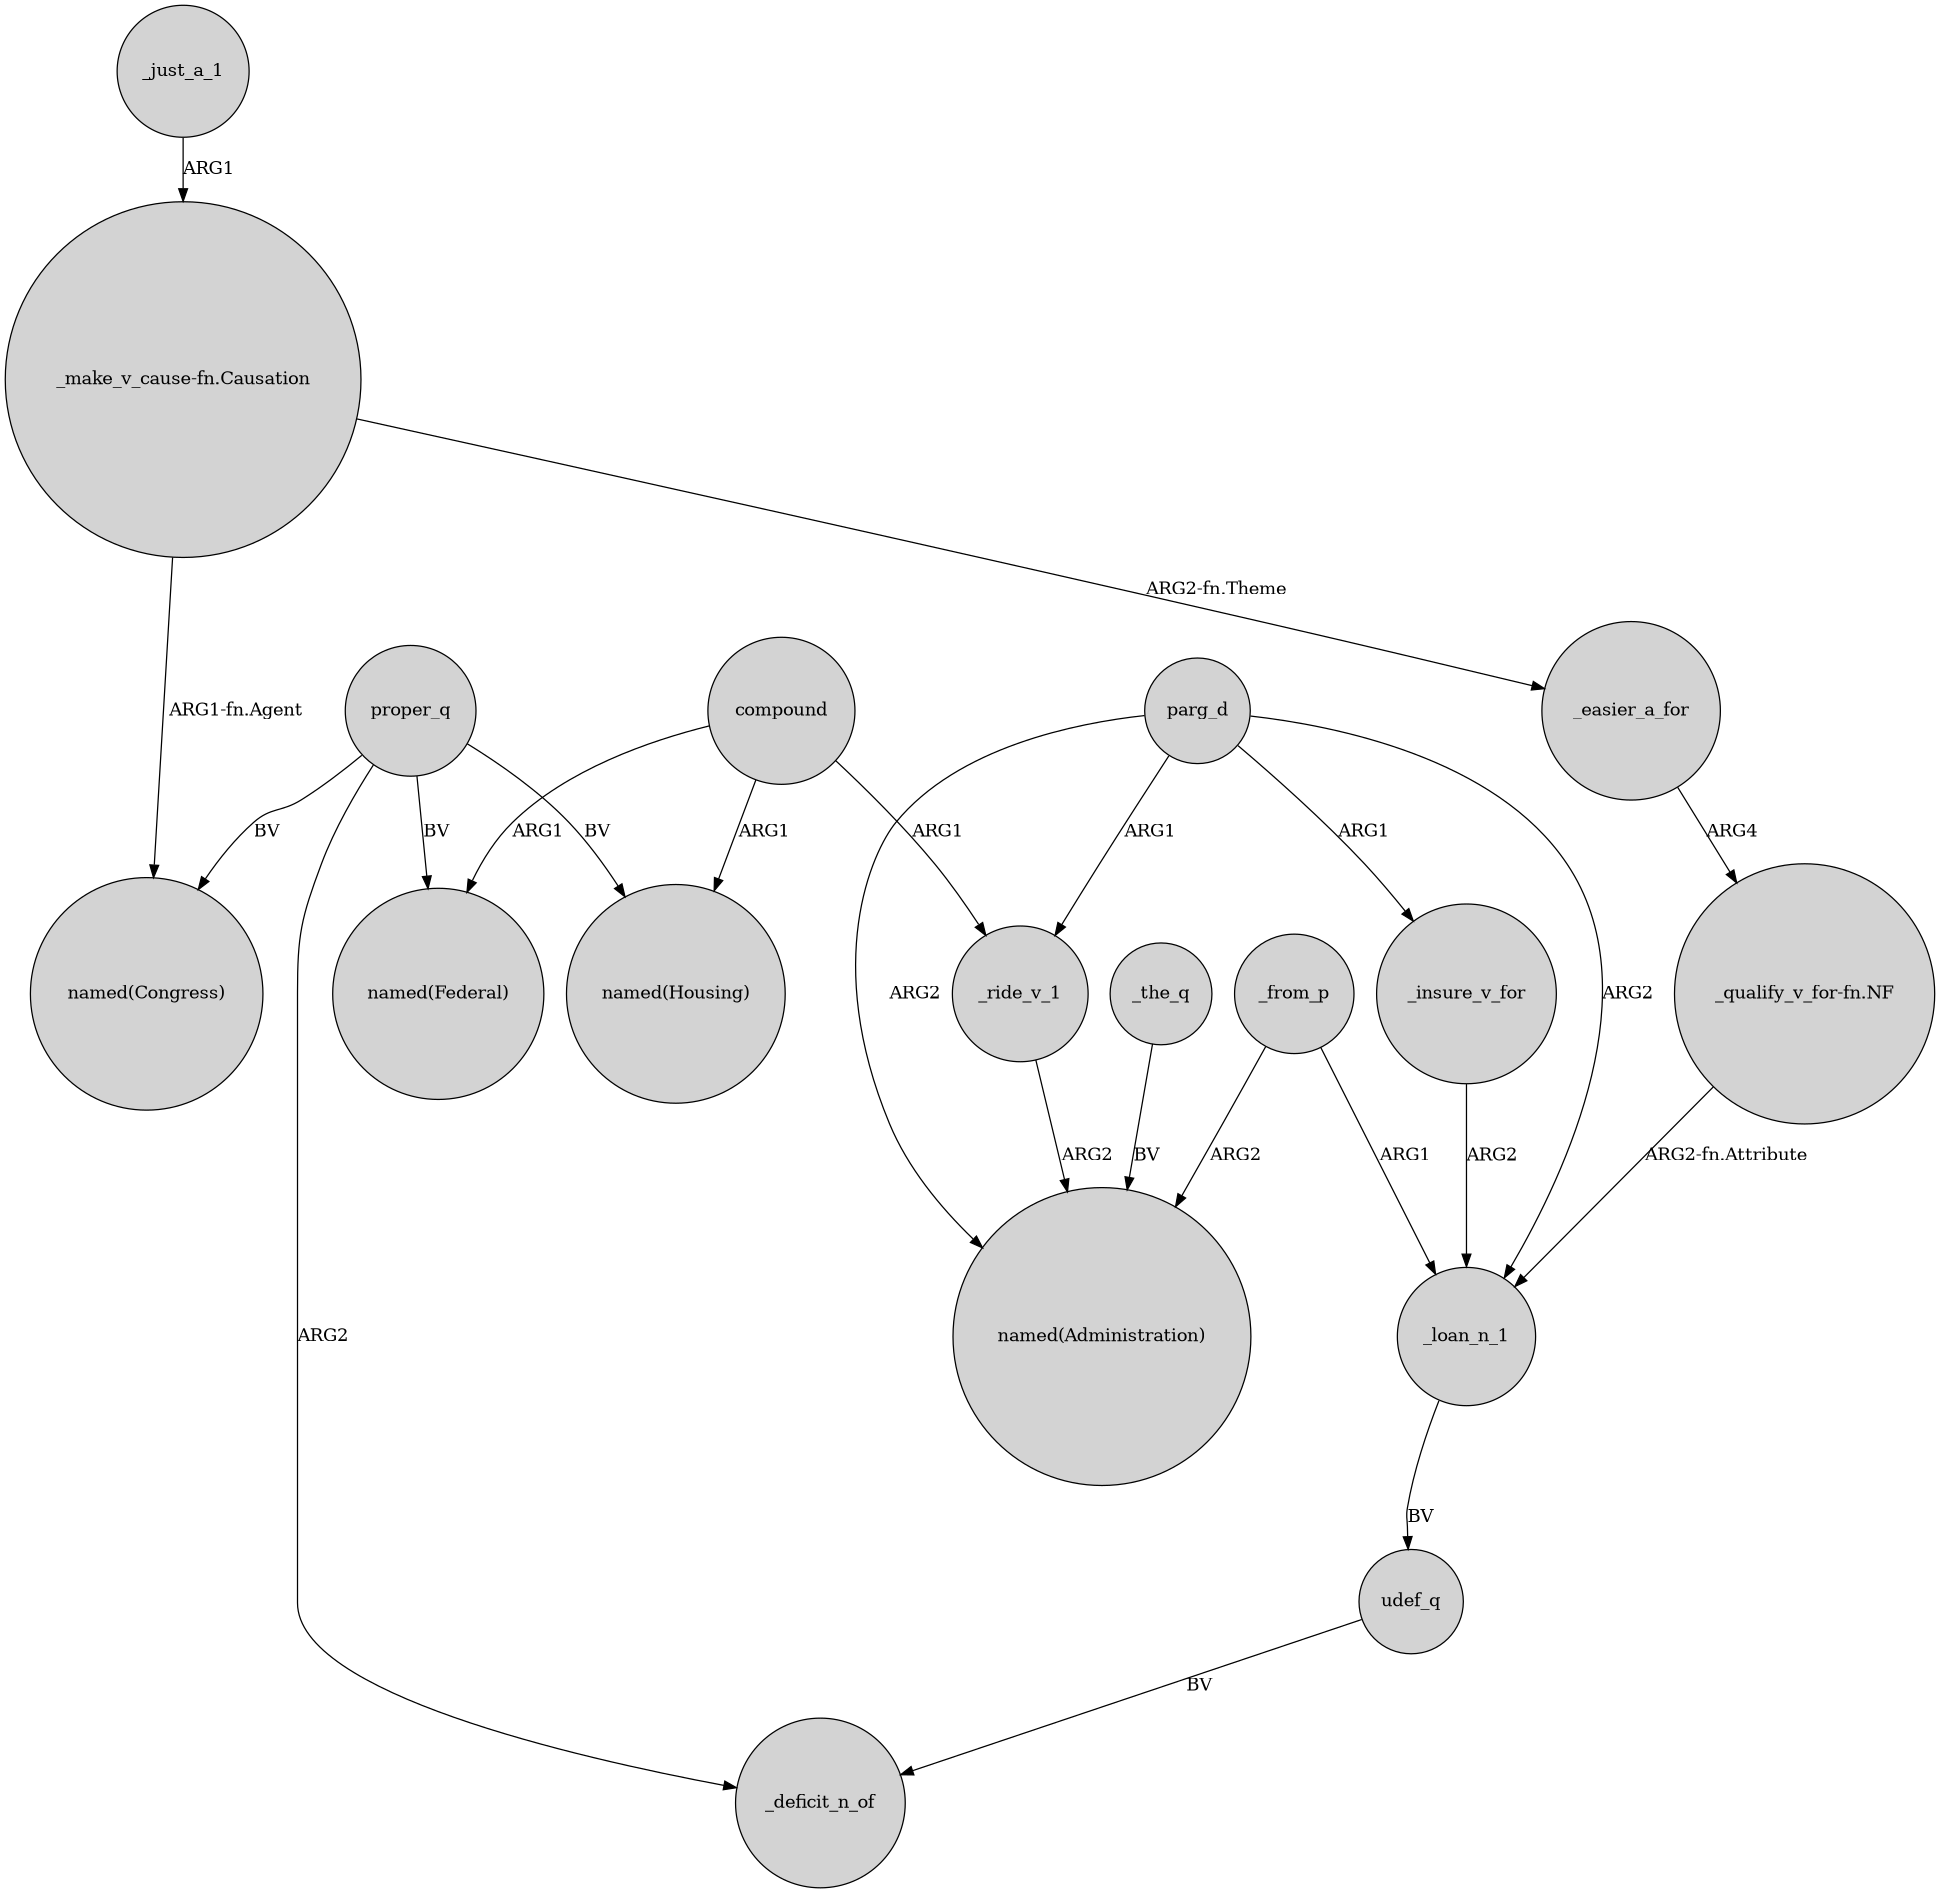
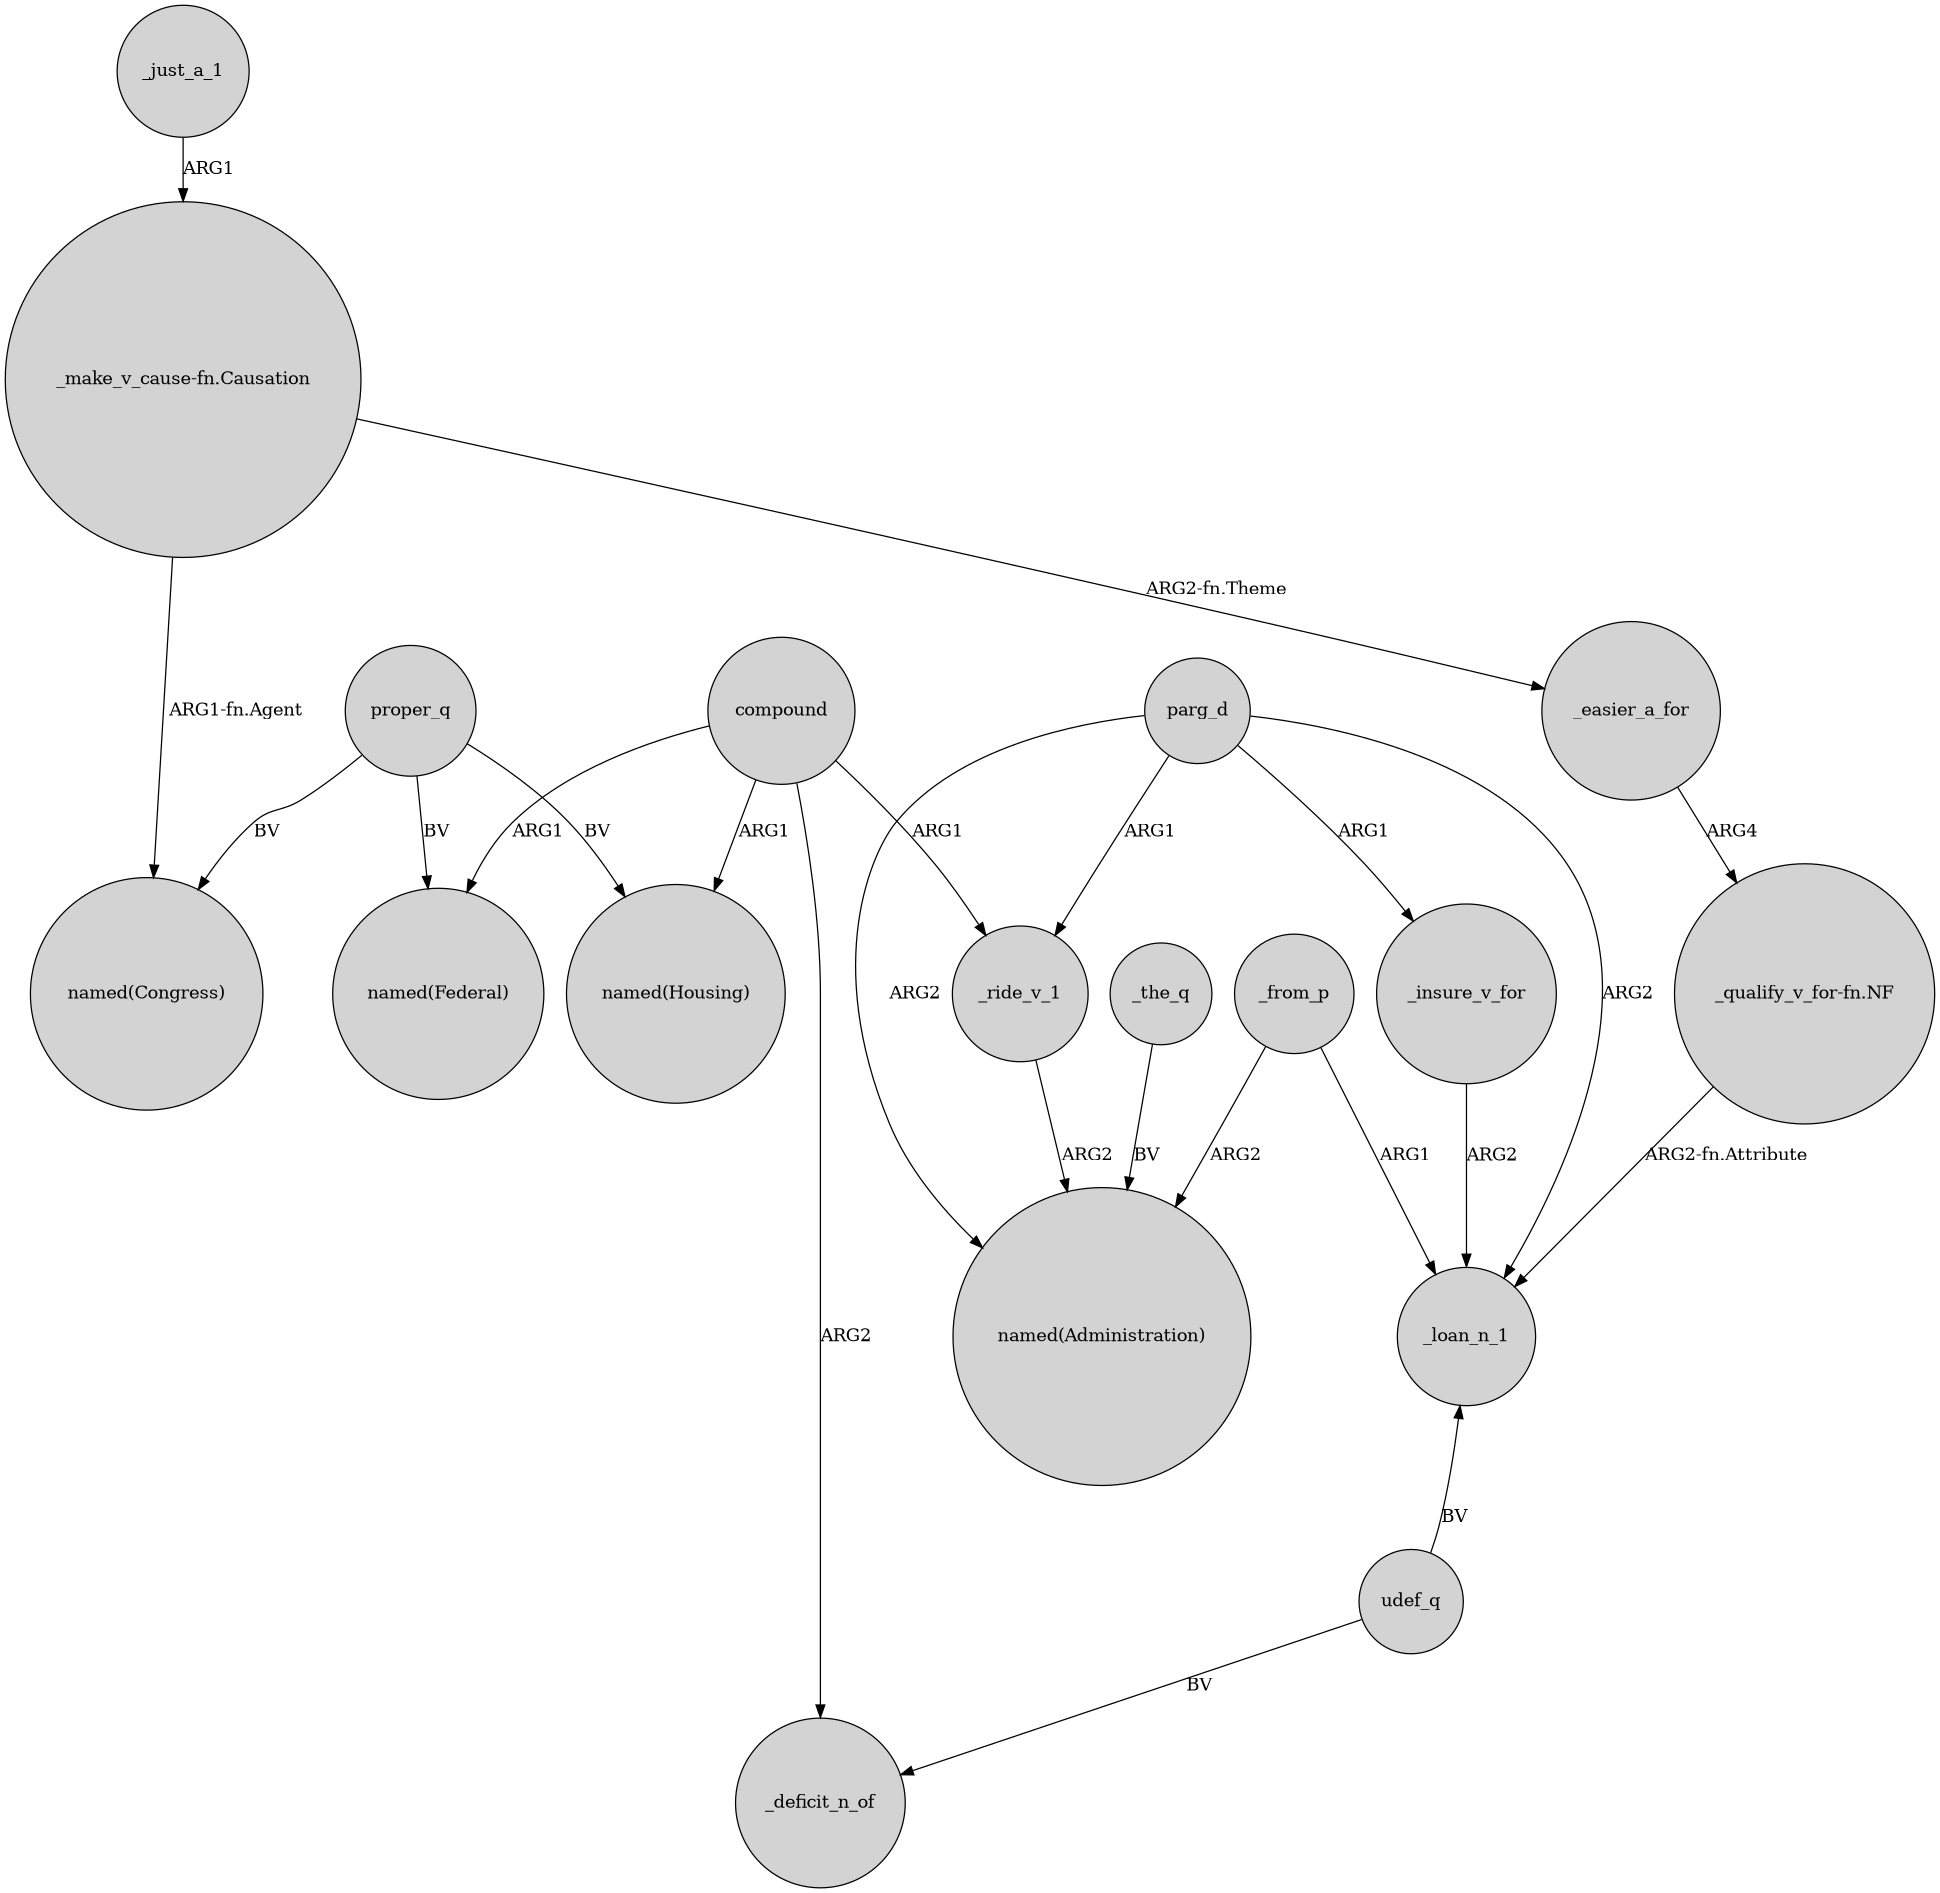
(298, 1416) -> (820, 1243)
(1417, 1467) -> (1448, 1486)
